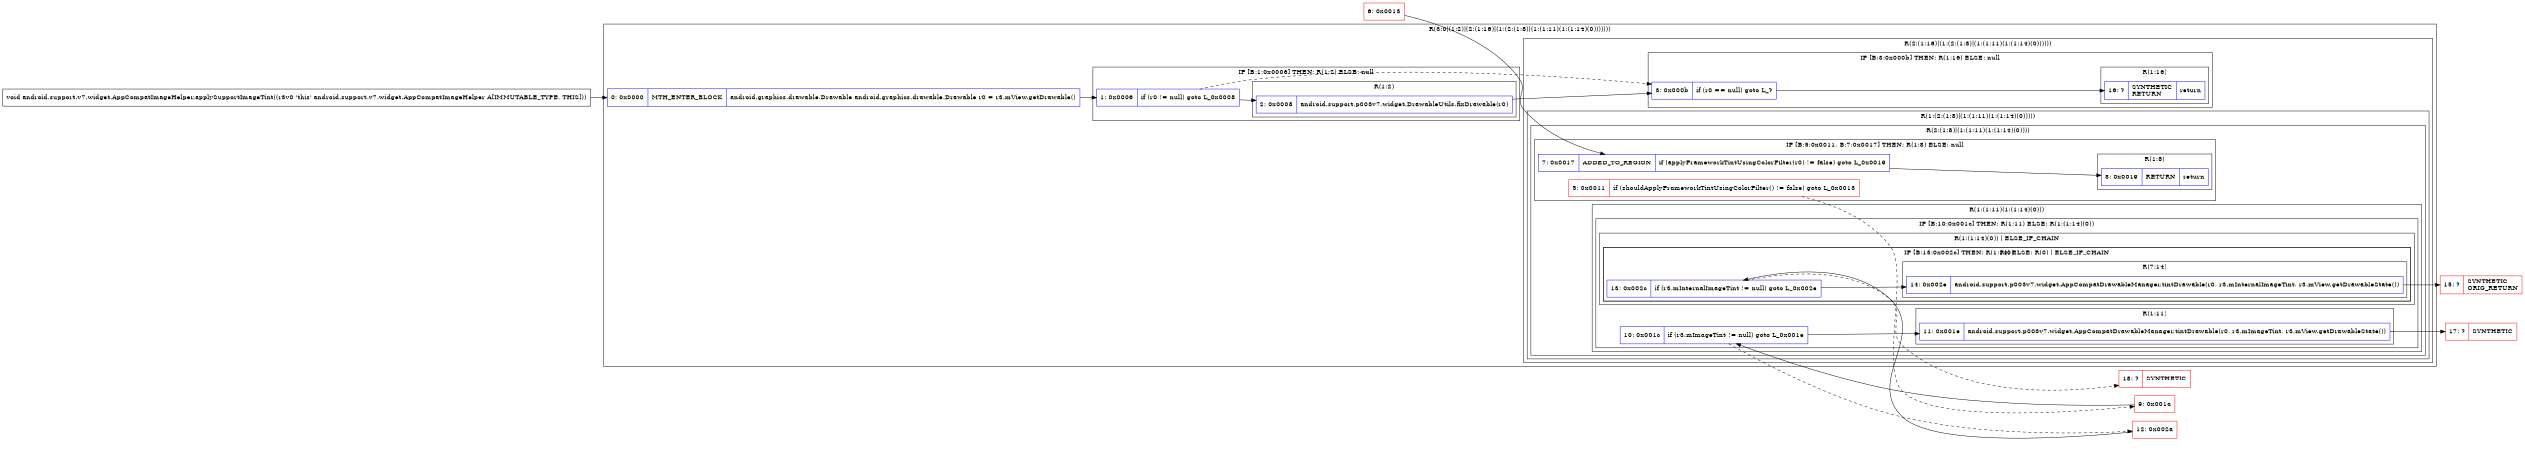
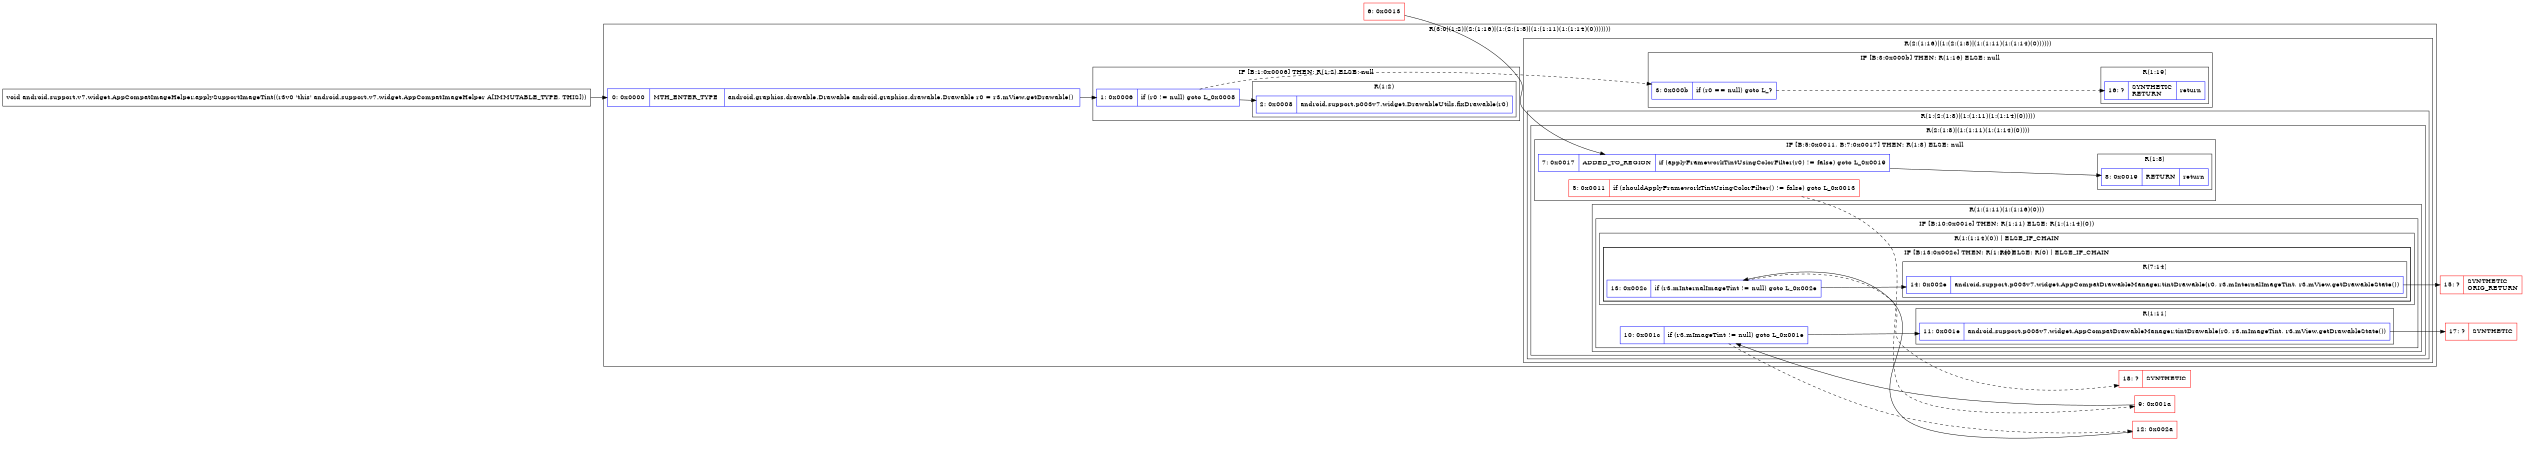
(2155, 72) -> (2155, 72)
(1938, 91) -> (1938, 91)
(1580, 96) -> none
(687, 97) -> (686, 97)
(2007, 210) -> (2007, 210)
